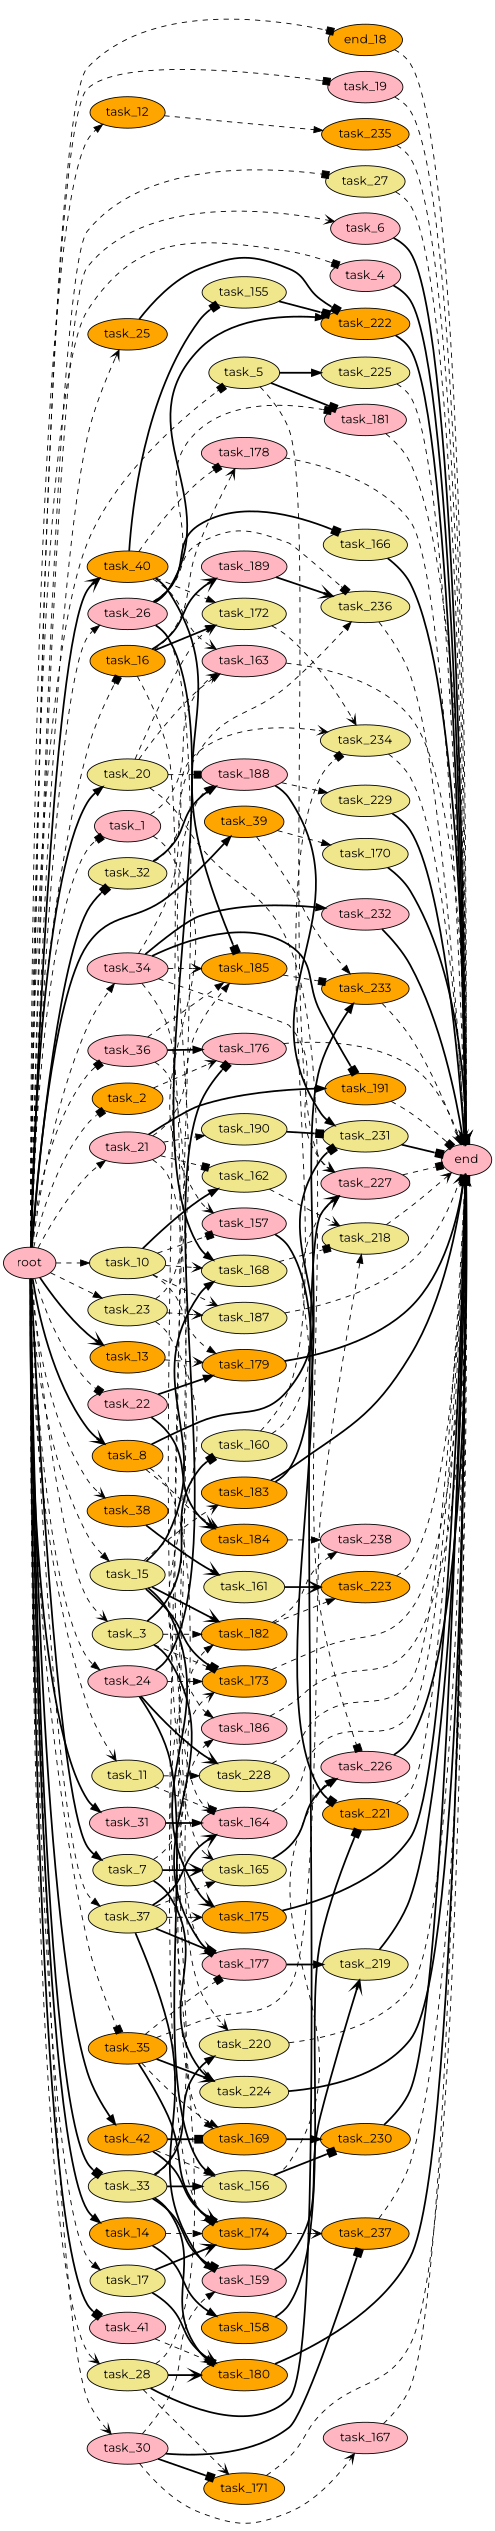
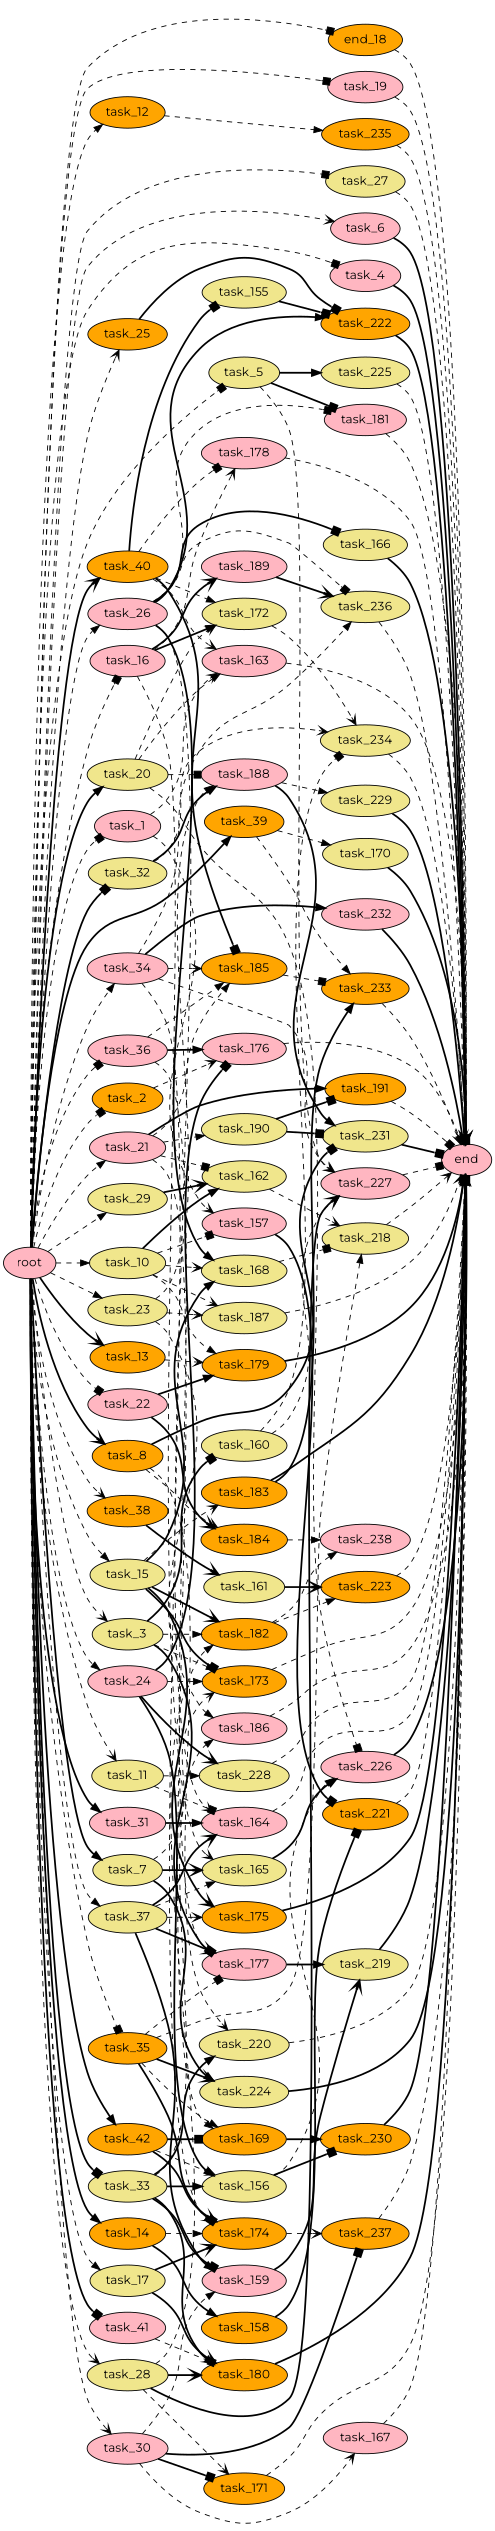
(128, 661) -> (128, 661)
(280, 941) -> (295, 1113)
none -> (128, 1199)
